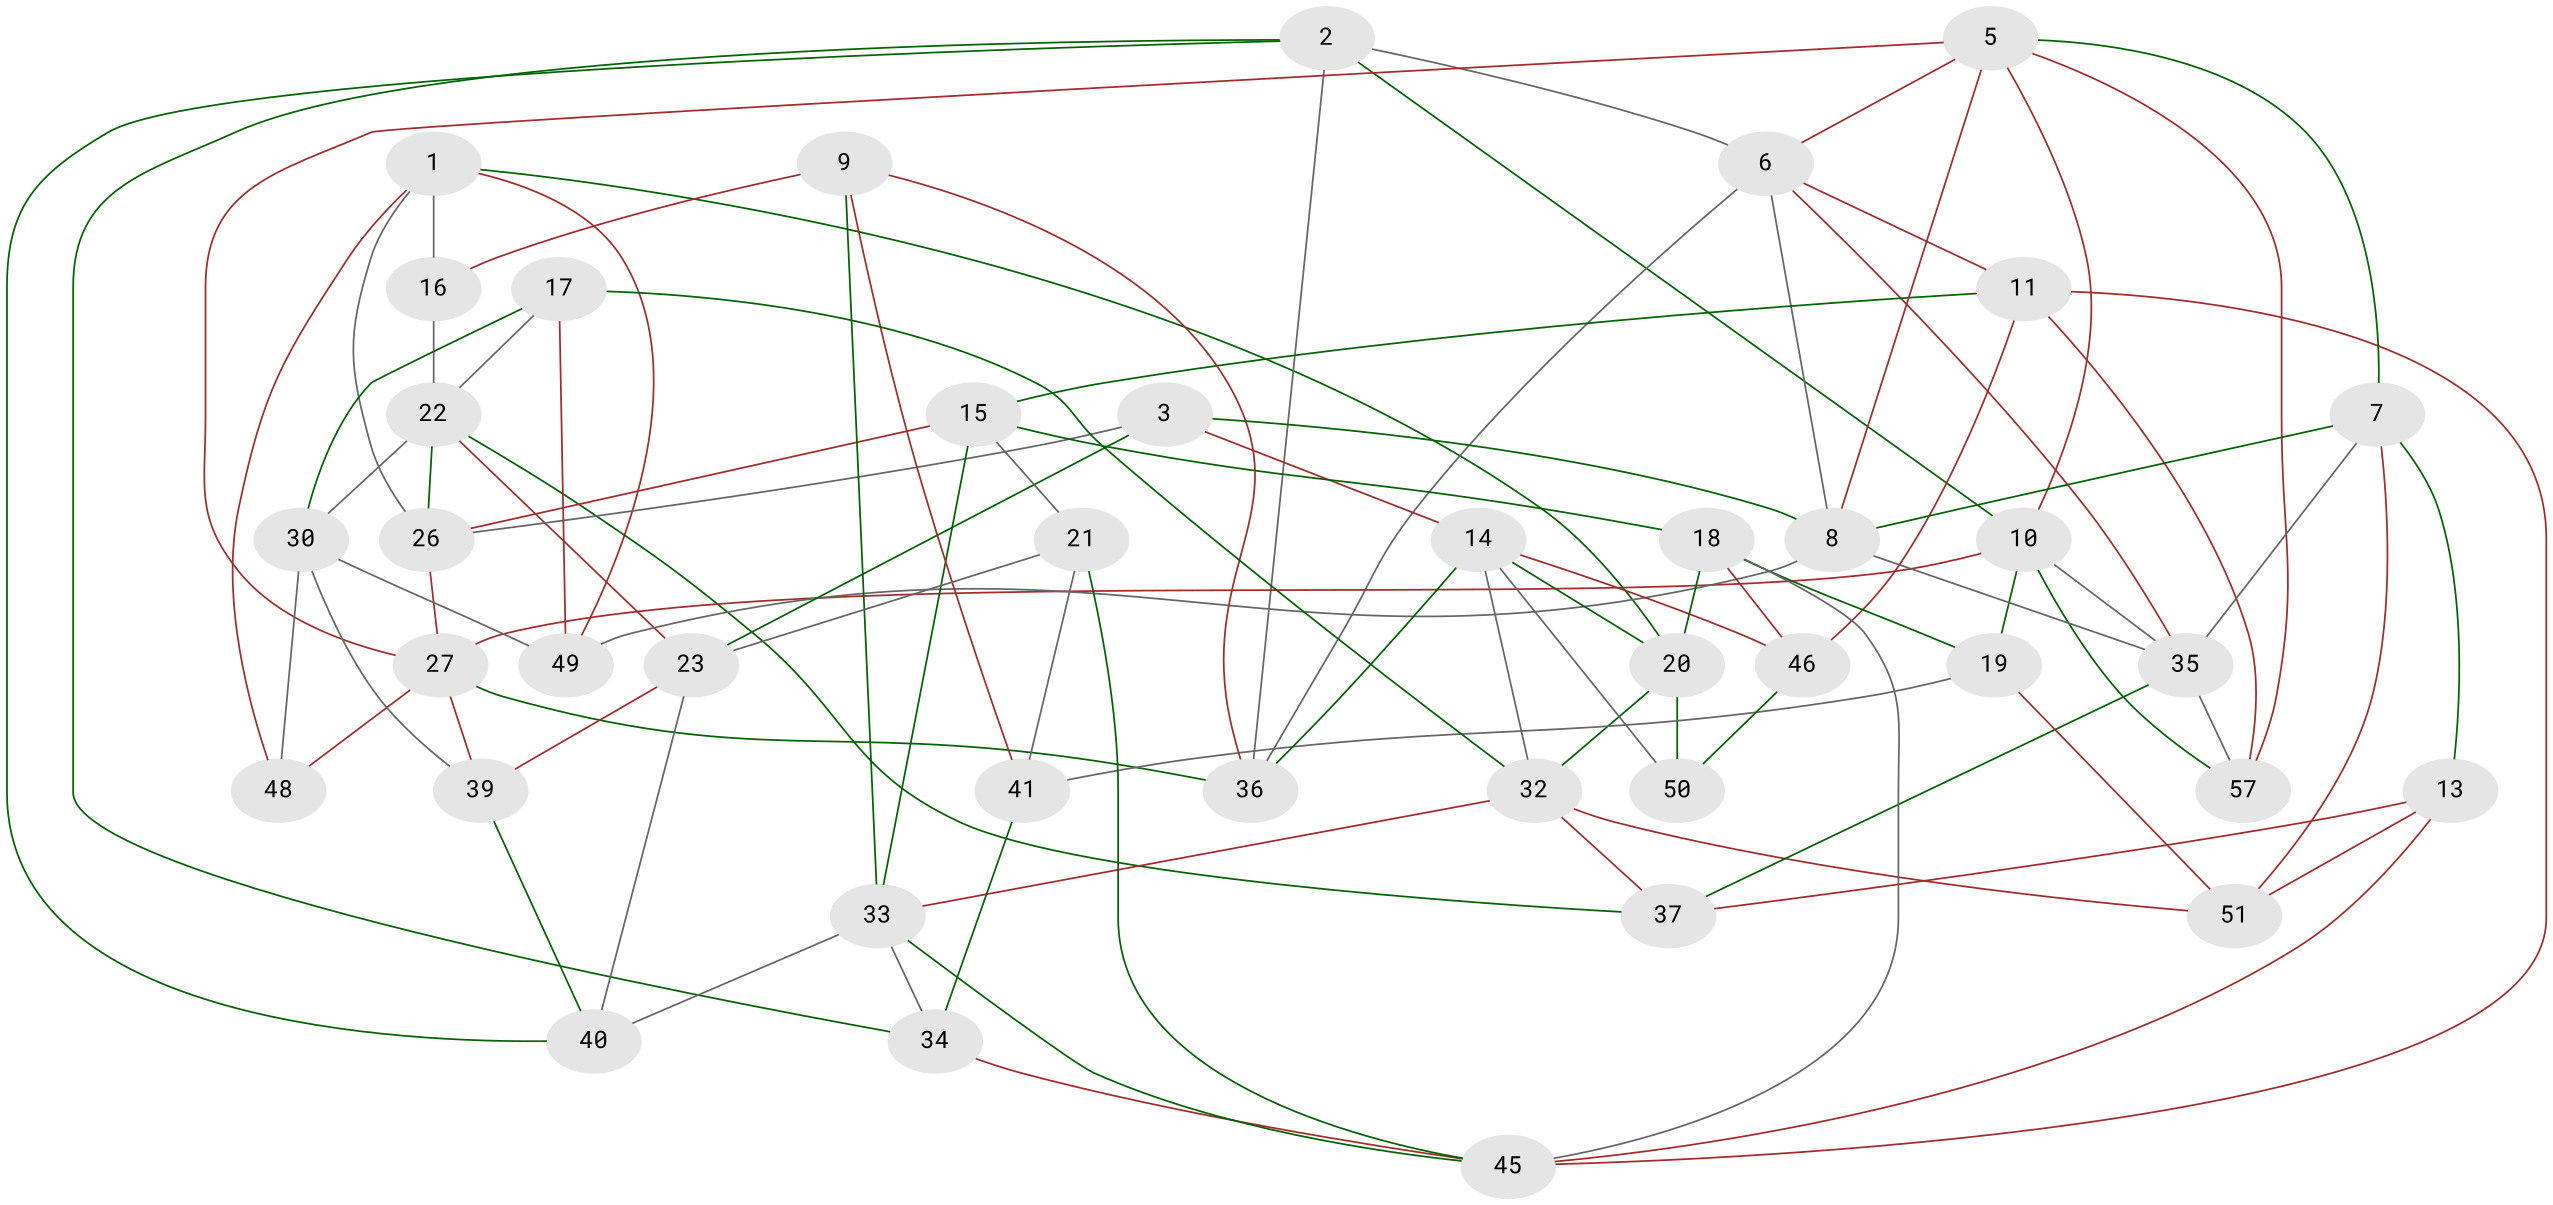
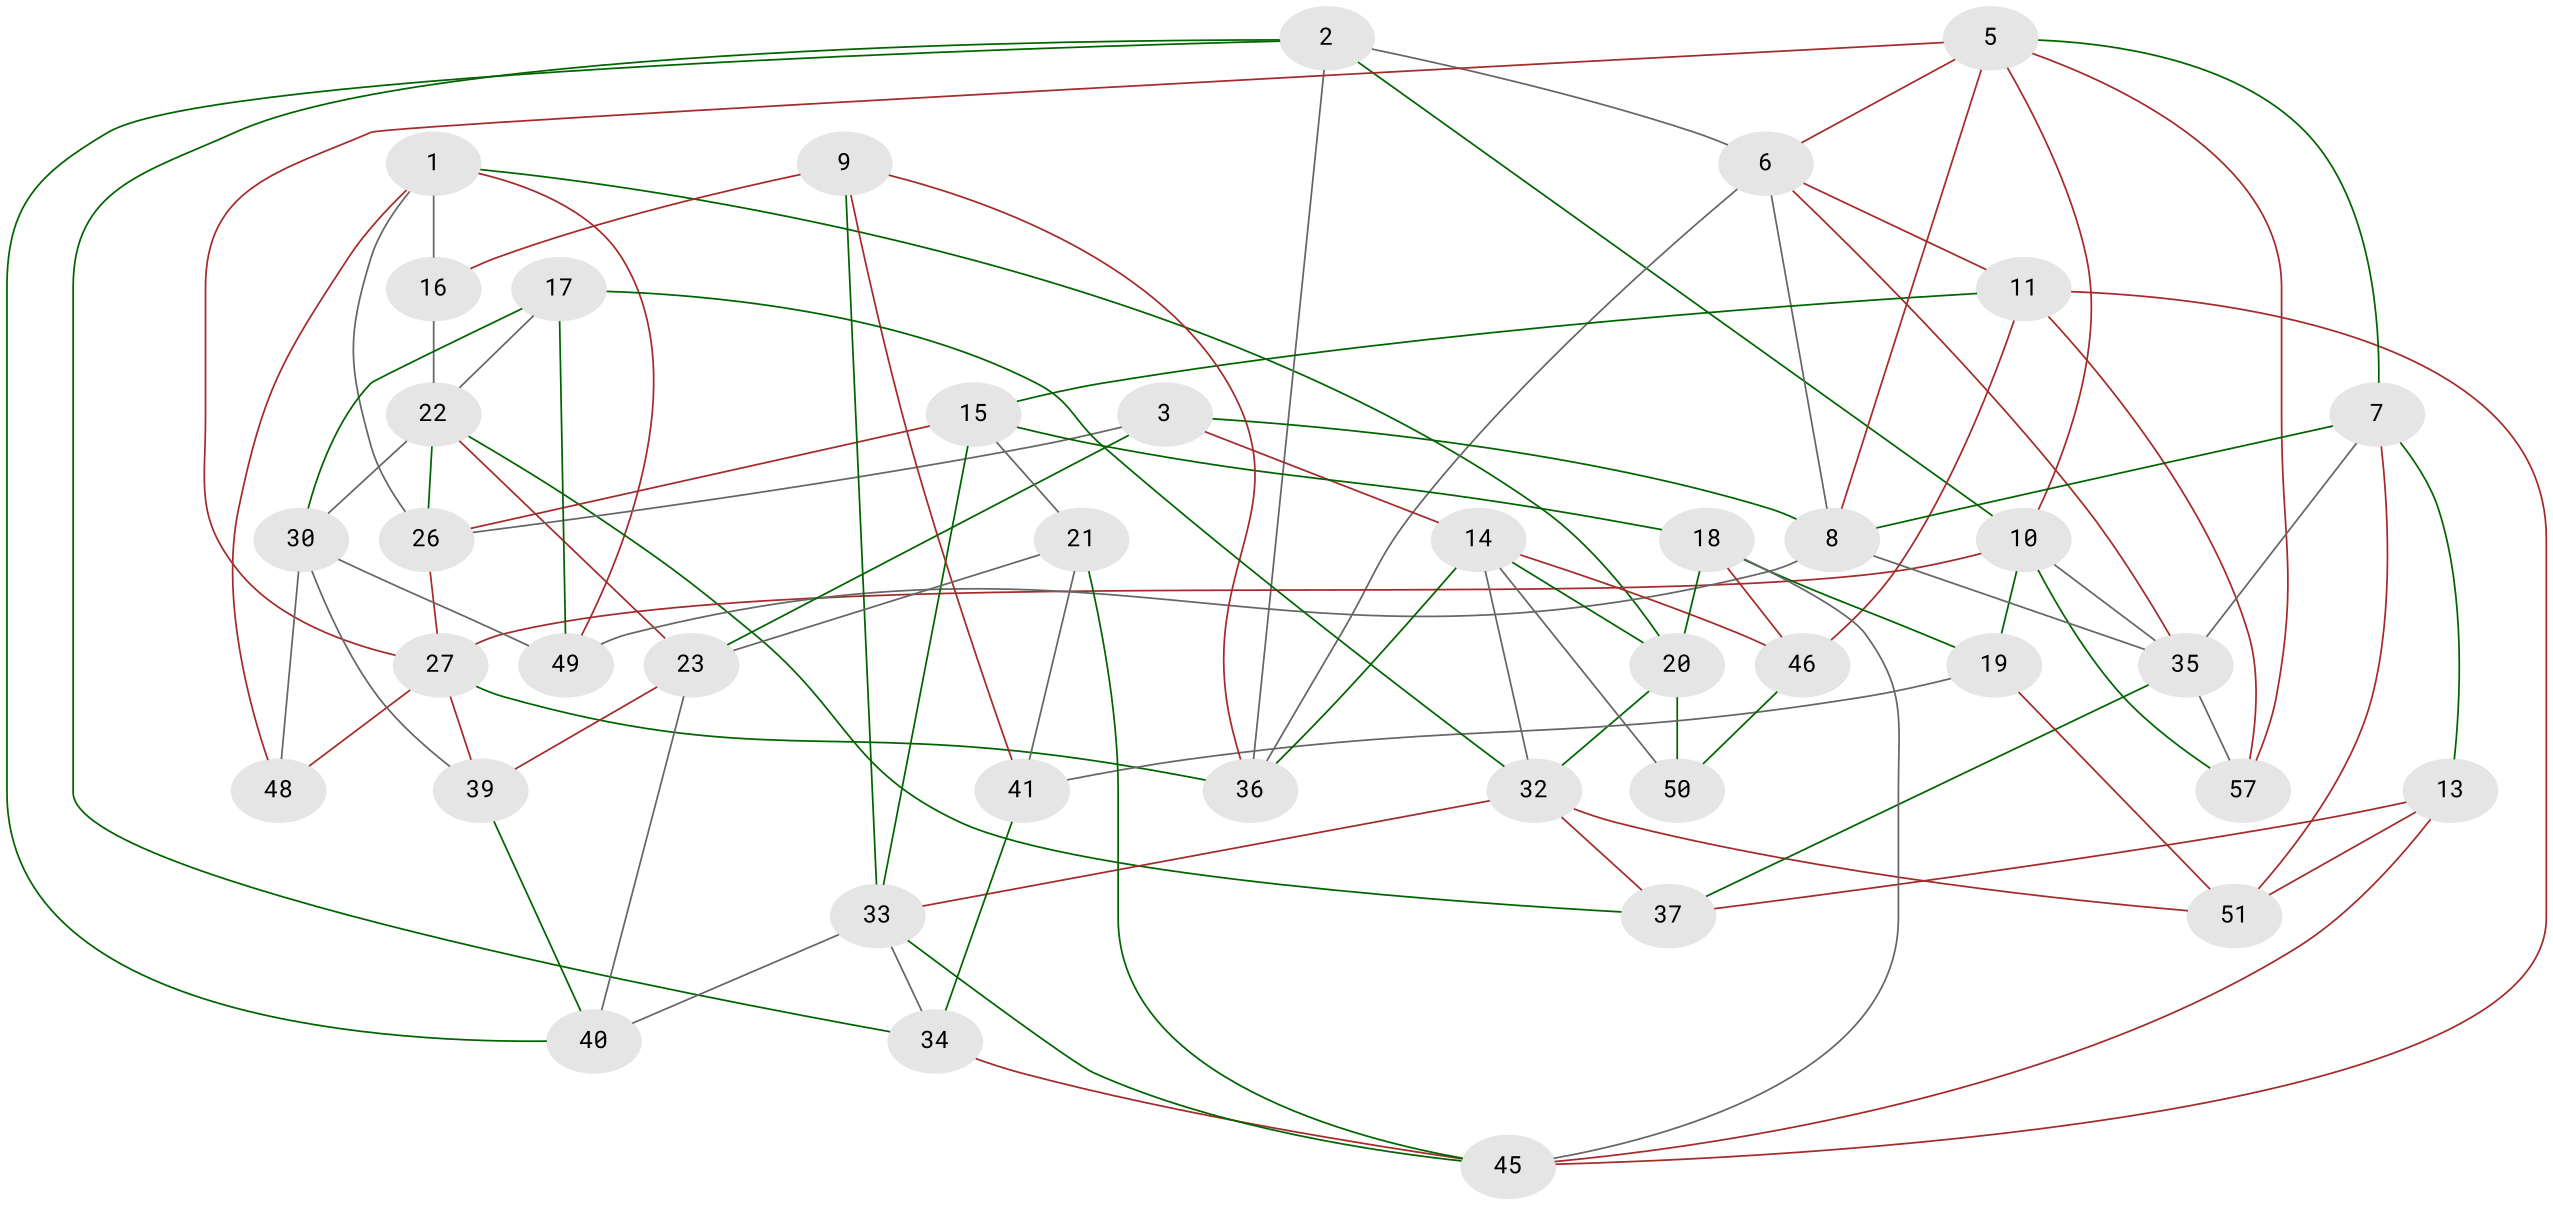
(563, 477) -> (563, 477)
